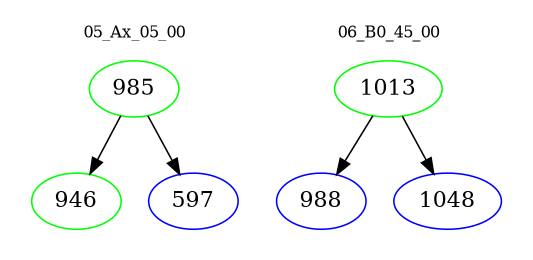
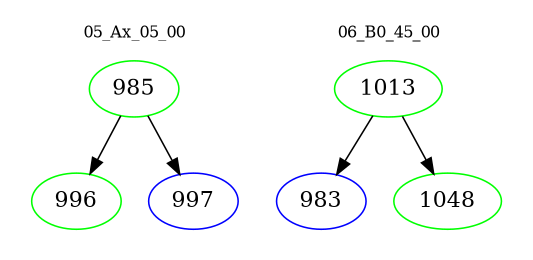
(76, 201) -> (76, 201)
(193, 201) -> (193, 201)
(321, 201) -> (321, 201)
(448, 201) -> (448, 201)
